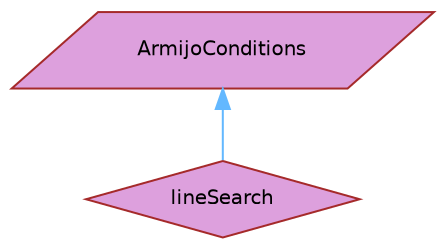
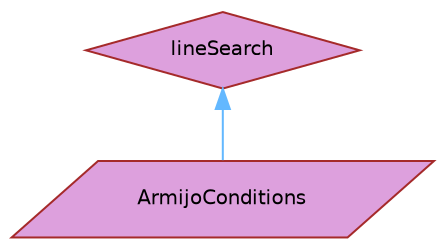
(223, 135) -> (223, 135)
